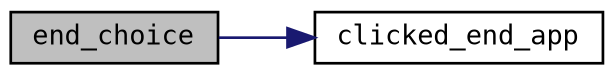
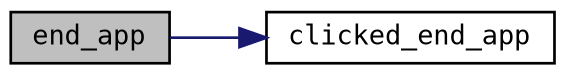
(114, 38) -> (90, 38)
